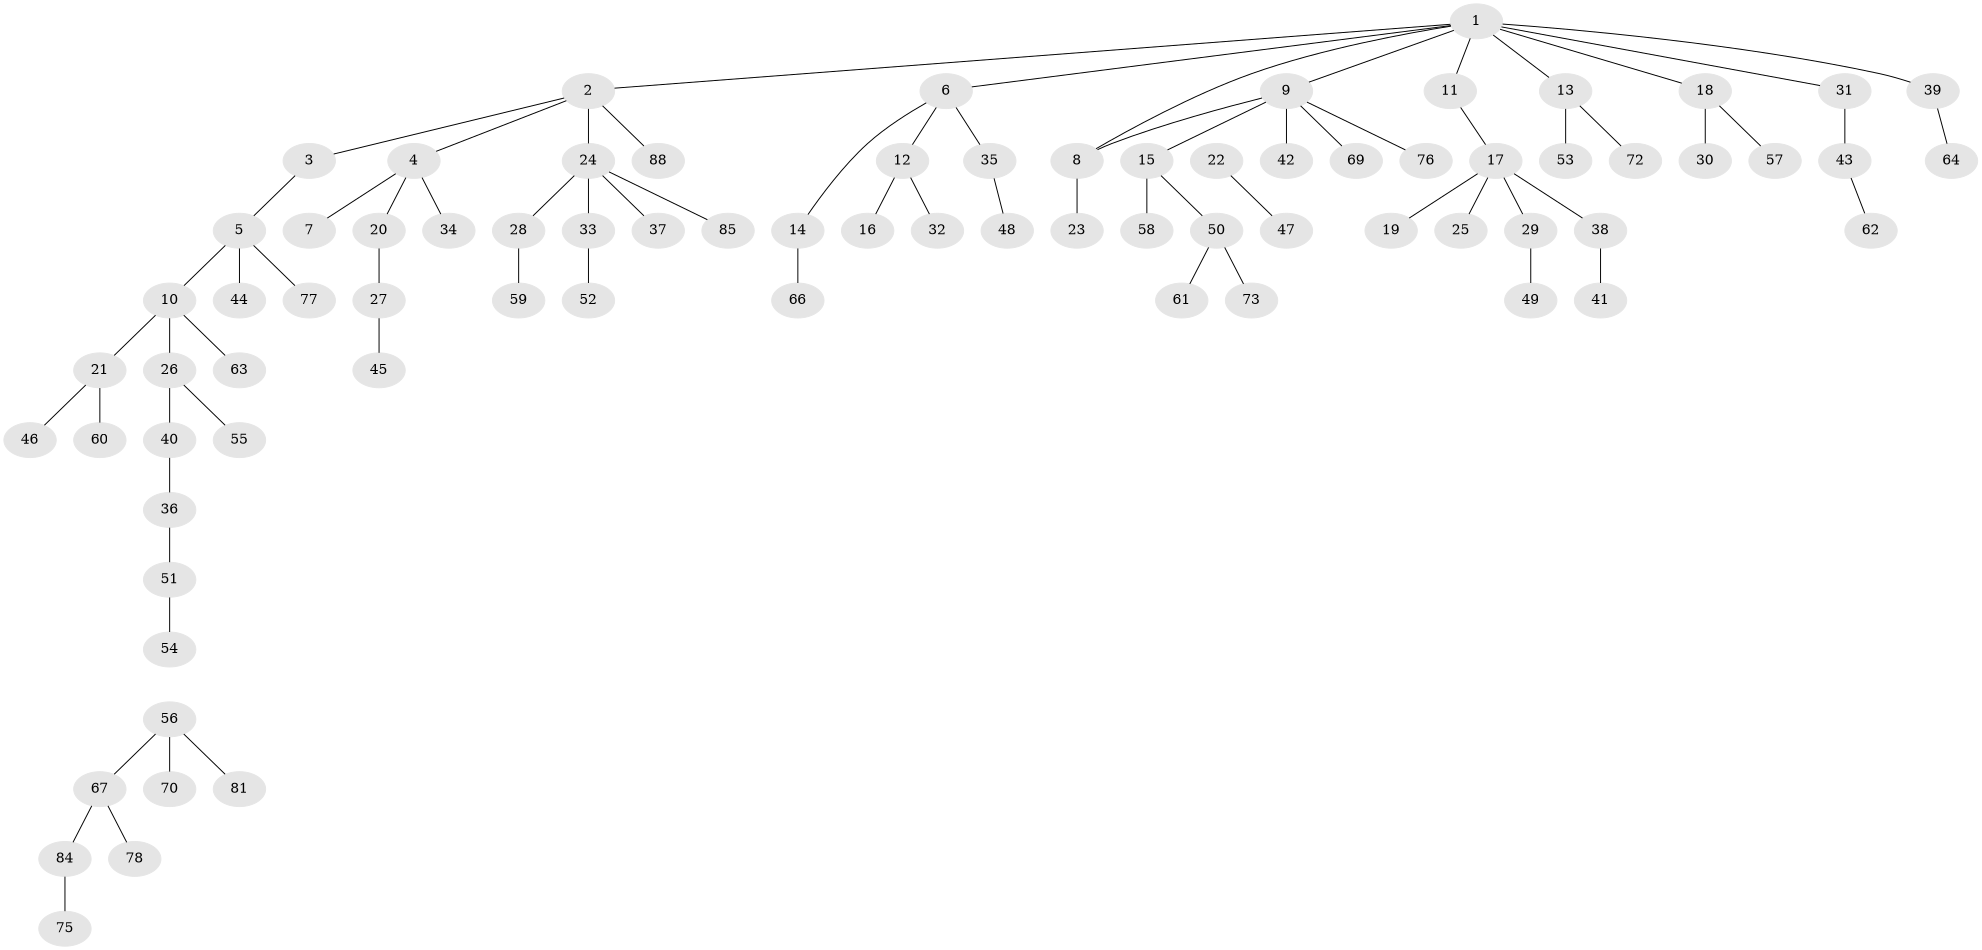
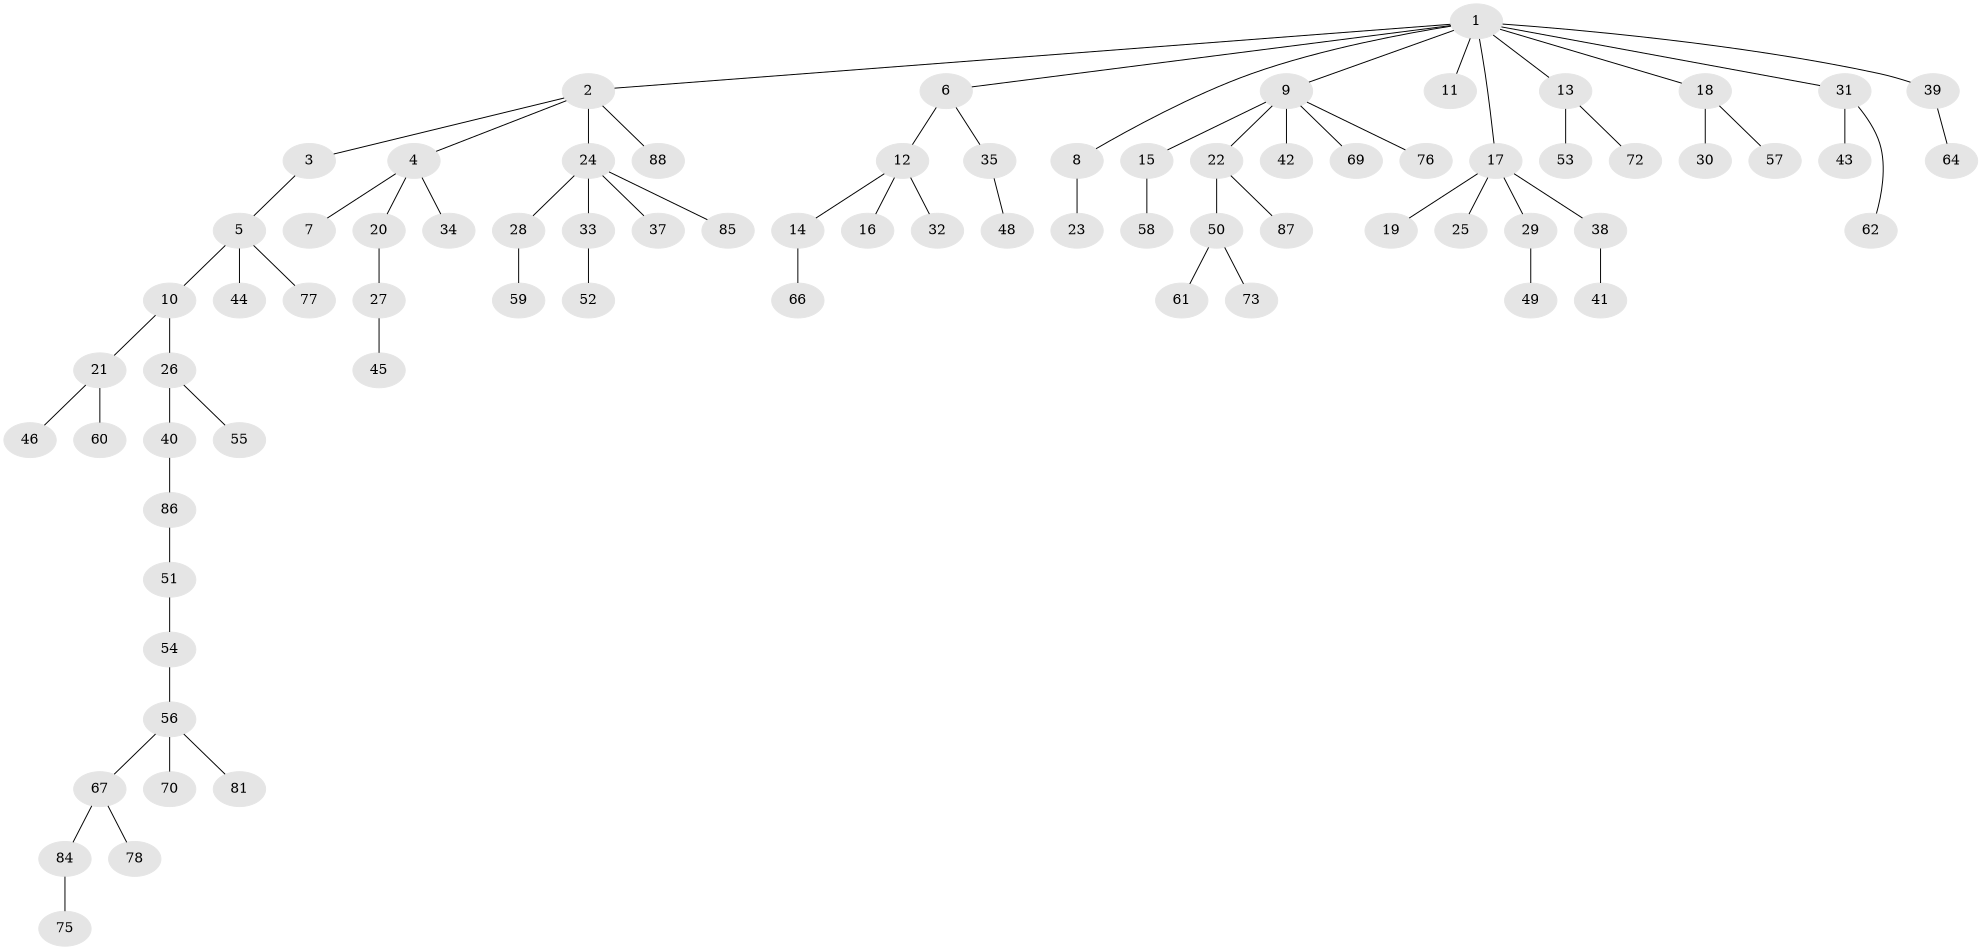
(1179, 121) -> (1252, 126)
(1473, 126) -> (1488, 91)
(860, 151) -> (850, 196)
(1182, 196) -> (1217, 196)
(1858, 196) -> (1882, 157)
(1286, 231) -> (1286, 231)
(239, 370) -> none
(170, 510) -> (170, 510)
none -> (170, 685)
